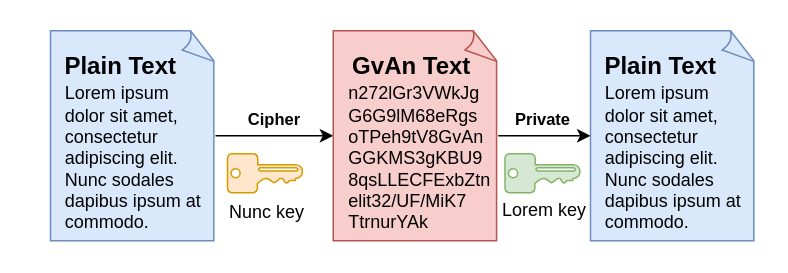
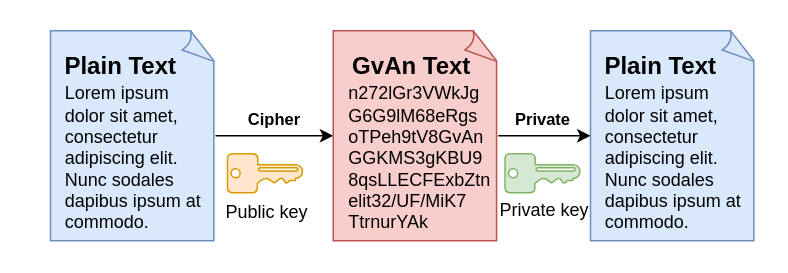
(545, 211) -> (545, 211)
(267, 212) -> (267, 212)
